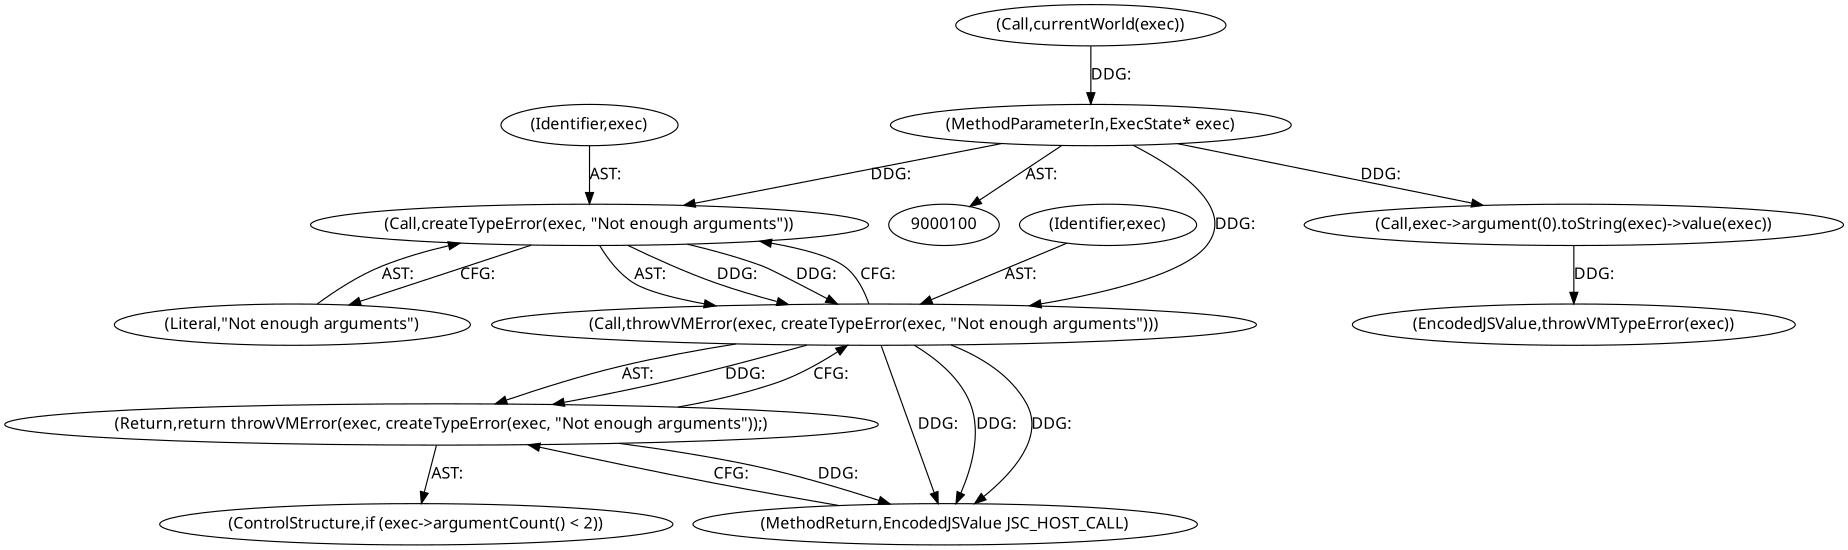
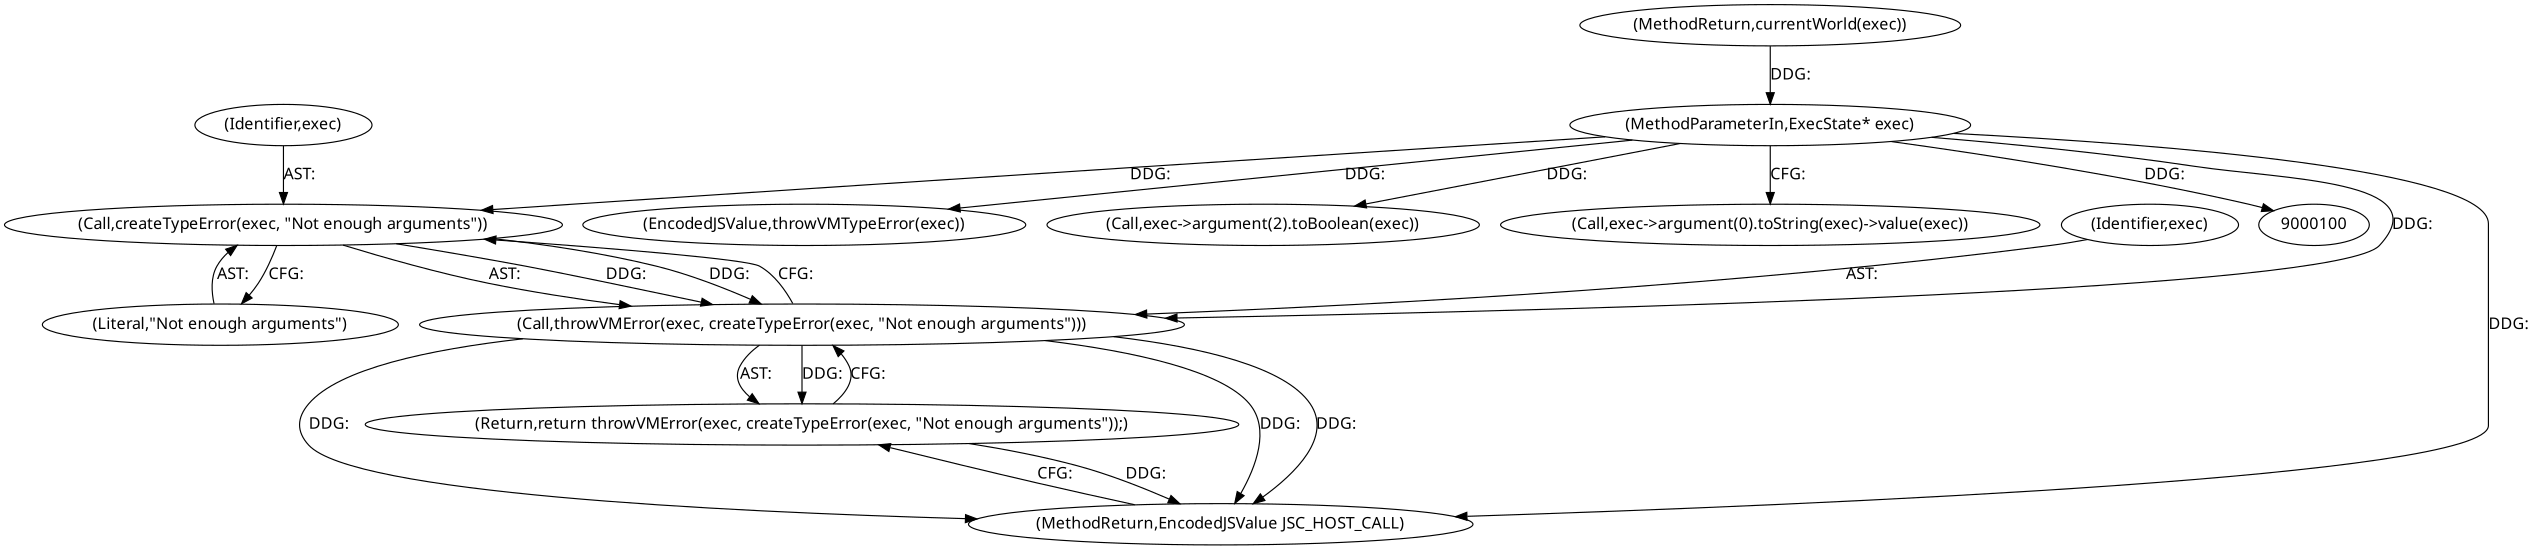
(1091, 25) -> (1770, 25)
(1044, 175) -> (2167, 175)
(1383, 175) -> (1790, 175)
none -> (1263, 225)
(1574, 269) -> (1296, 174)
none -> (2357, 462)
(416, 524) -> none
